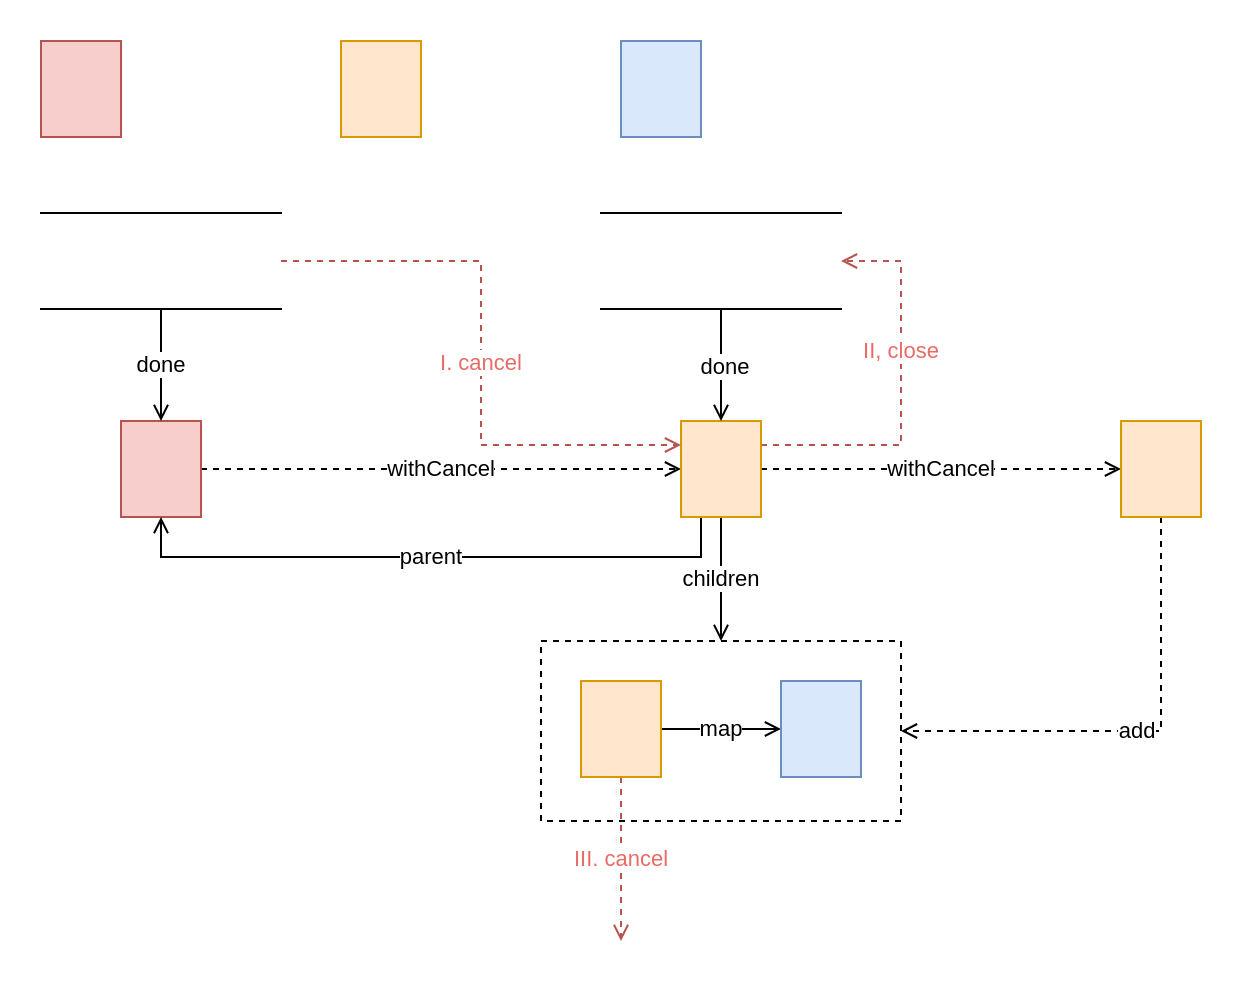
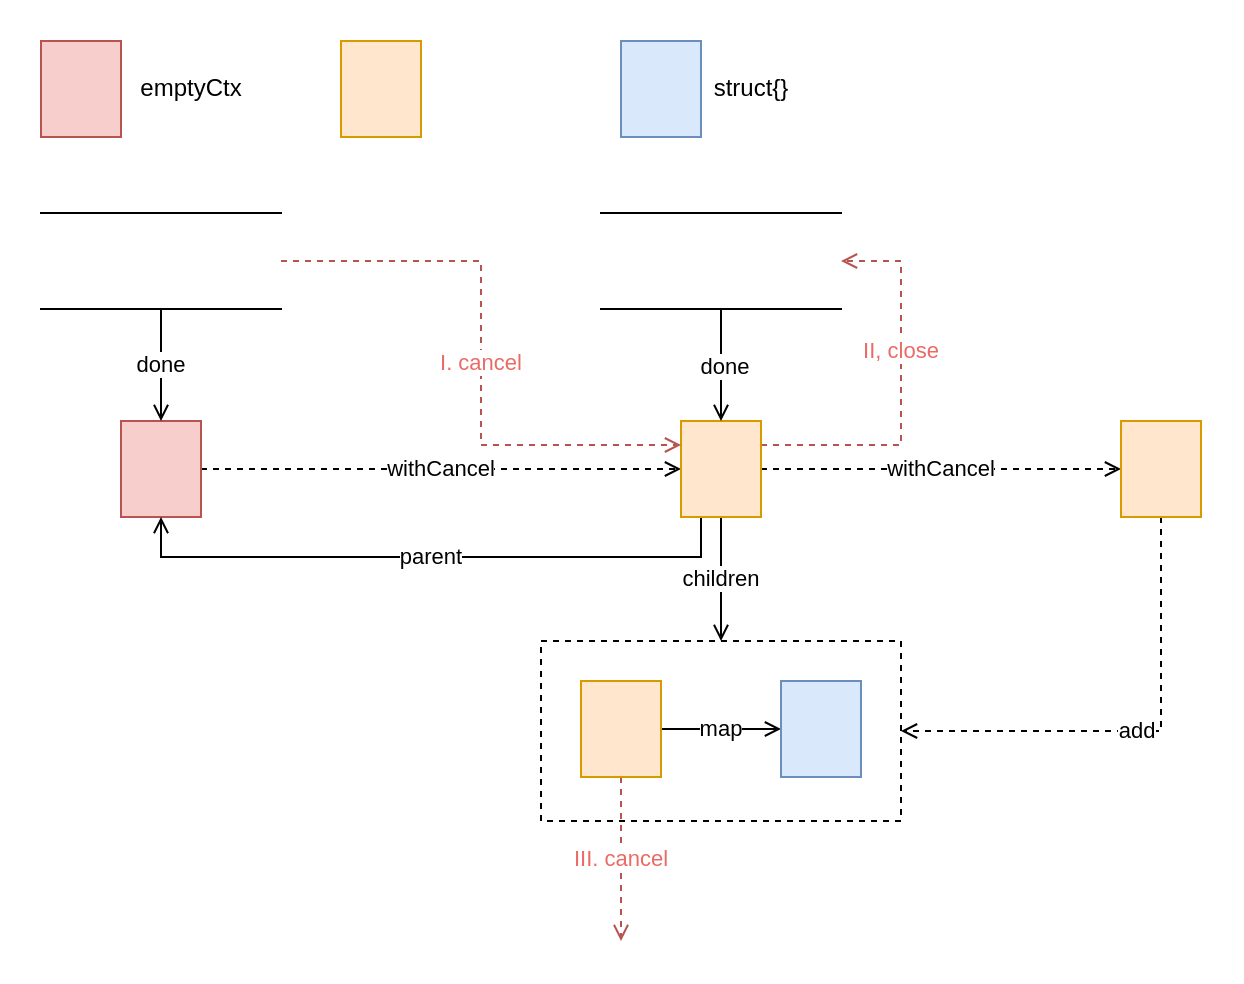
none -> (191, 89)
none -> (751, 89)
